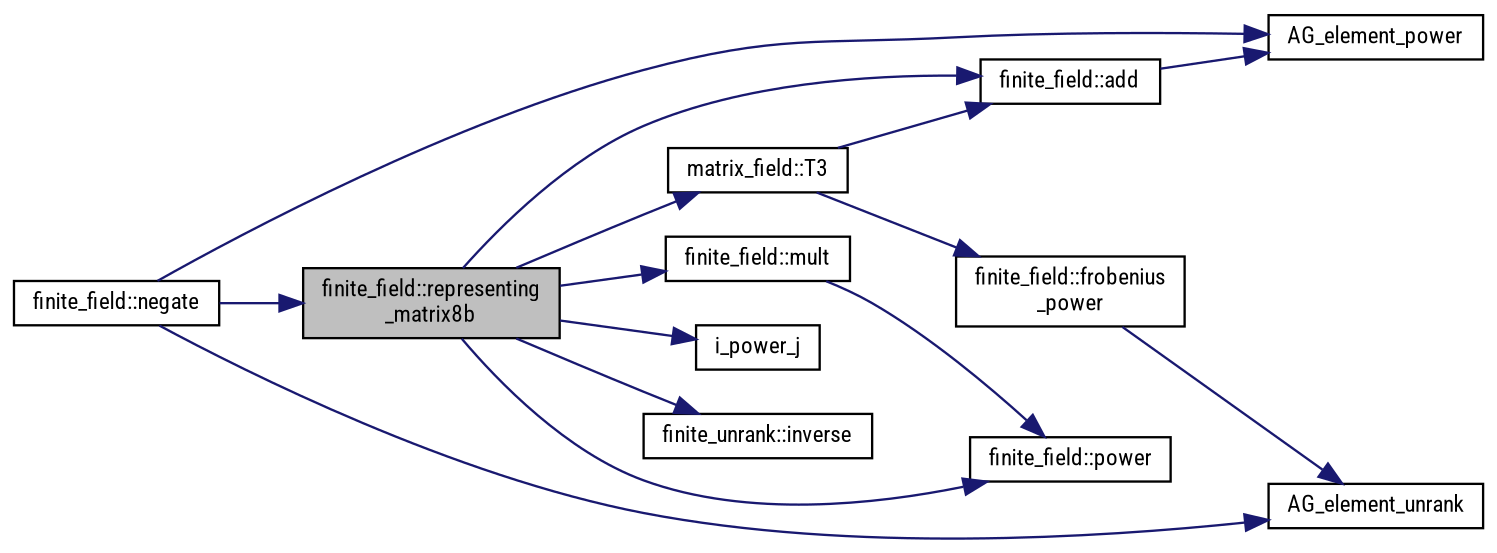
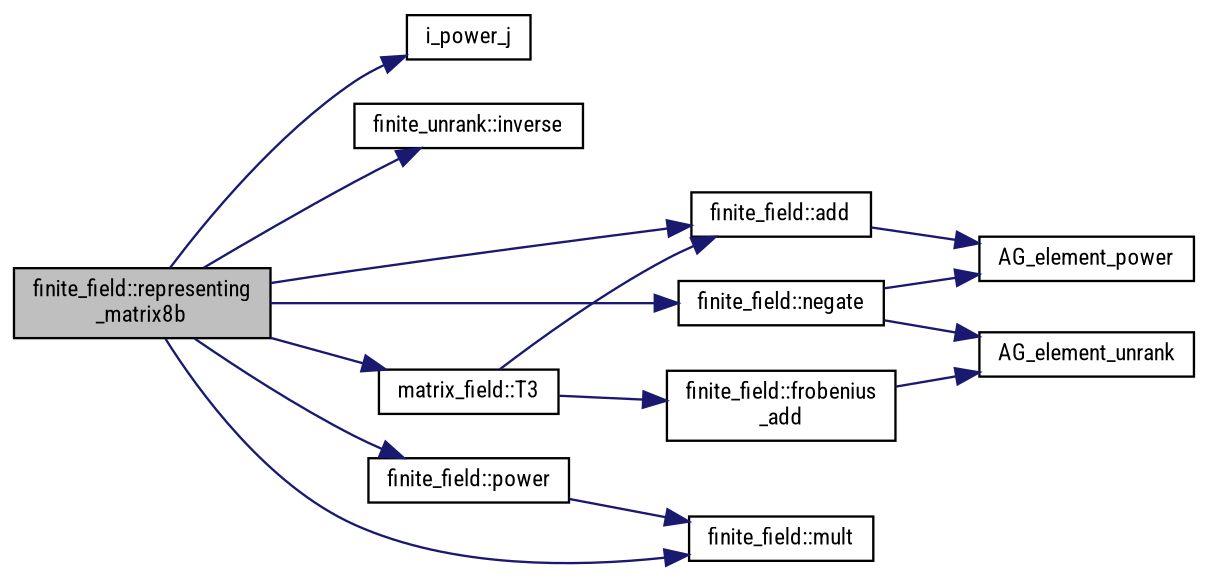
(1070, 291) -> (781, 406)
(249, 303) -> (463, 303)
(932, 343) -> (617, 508)
